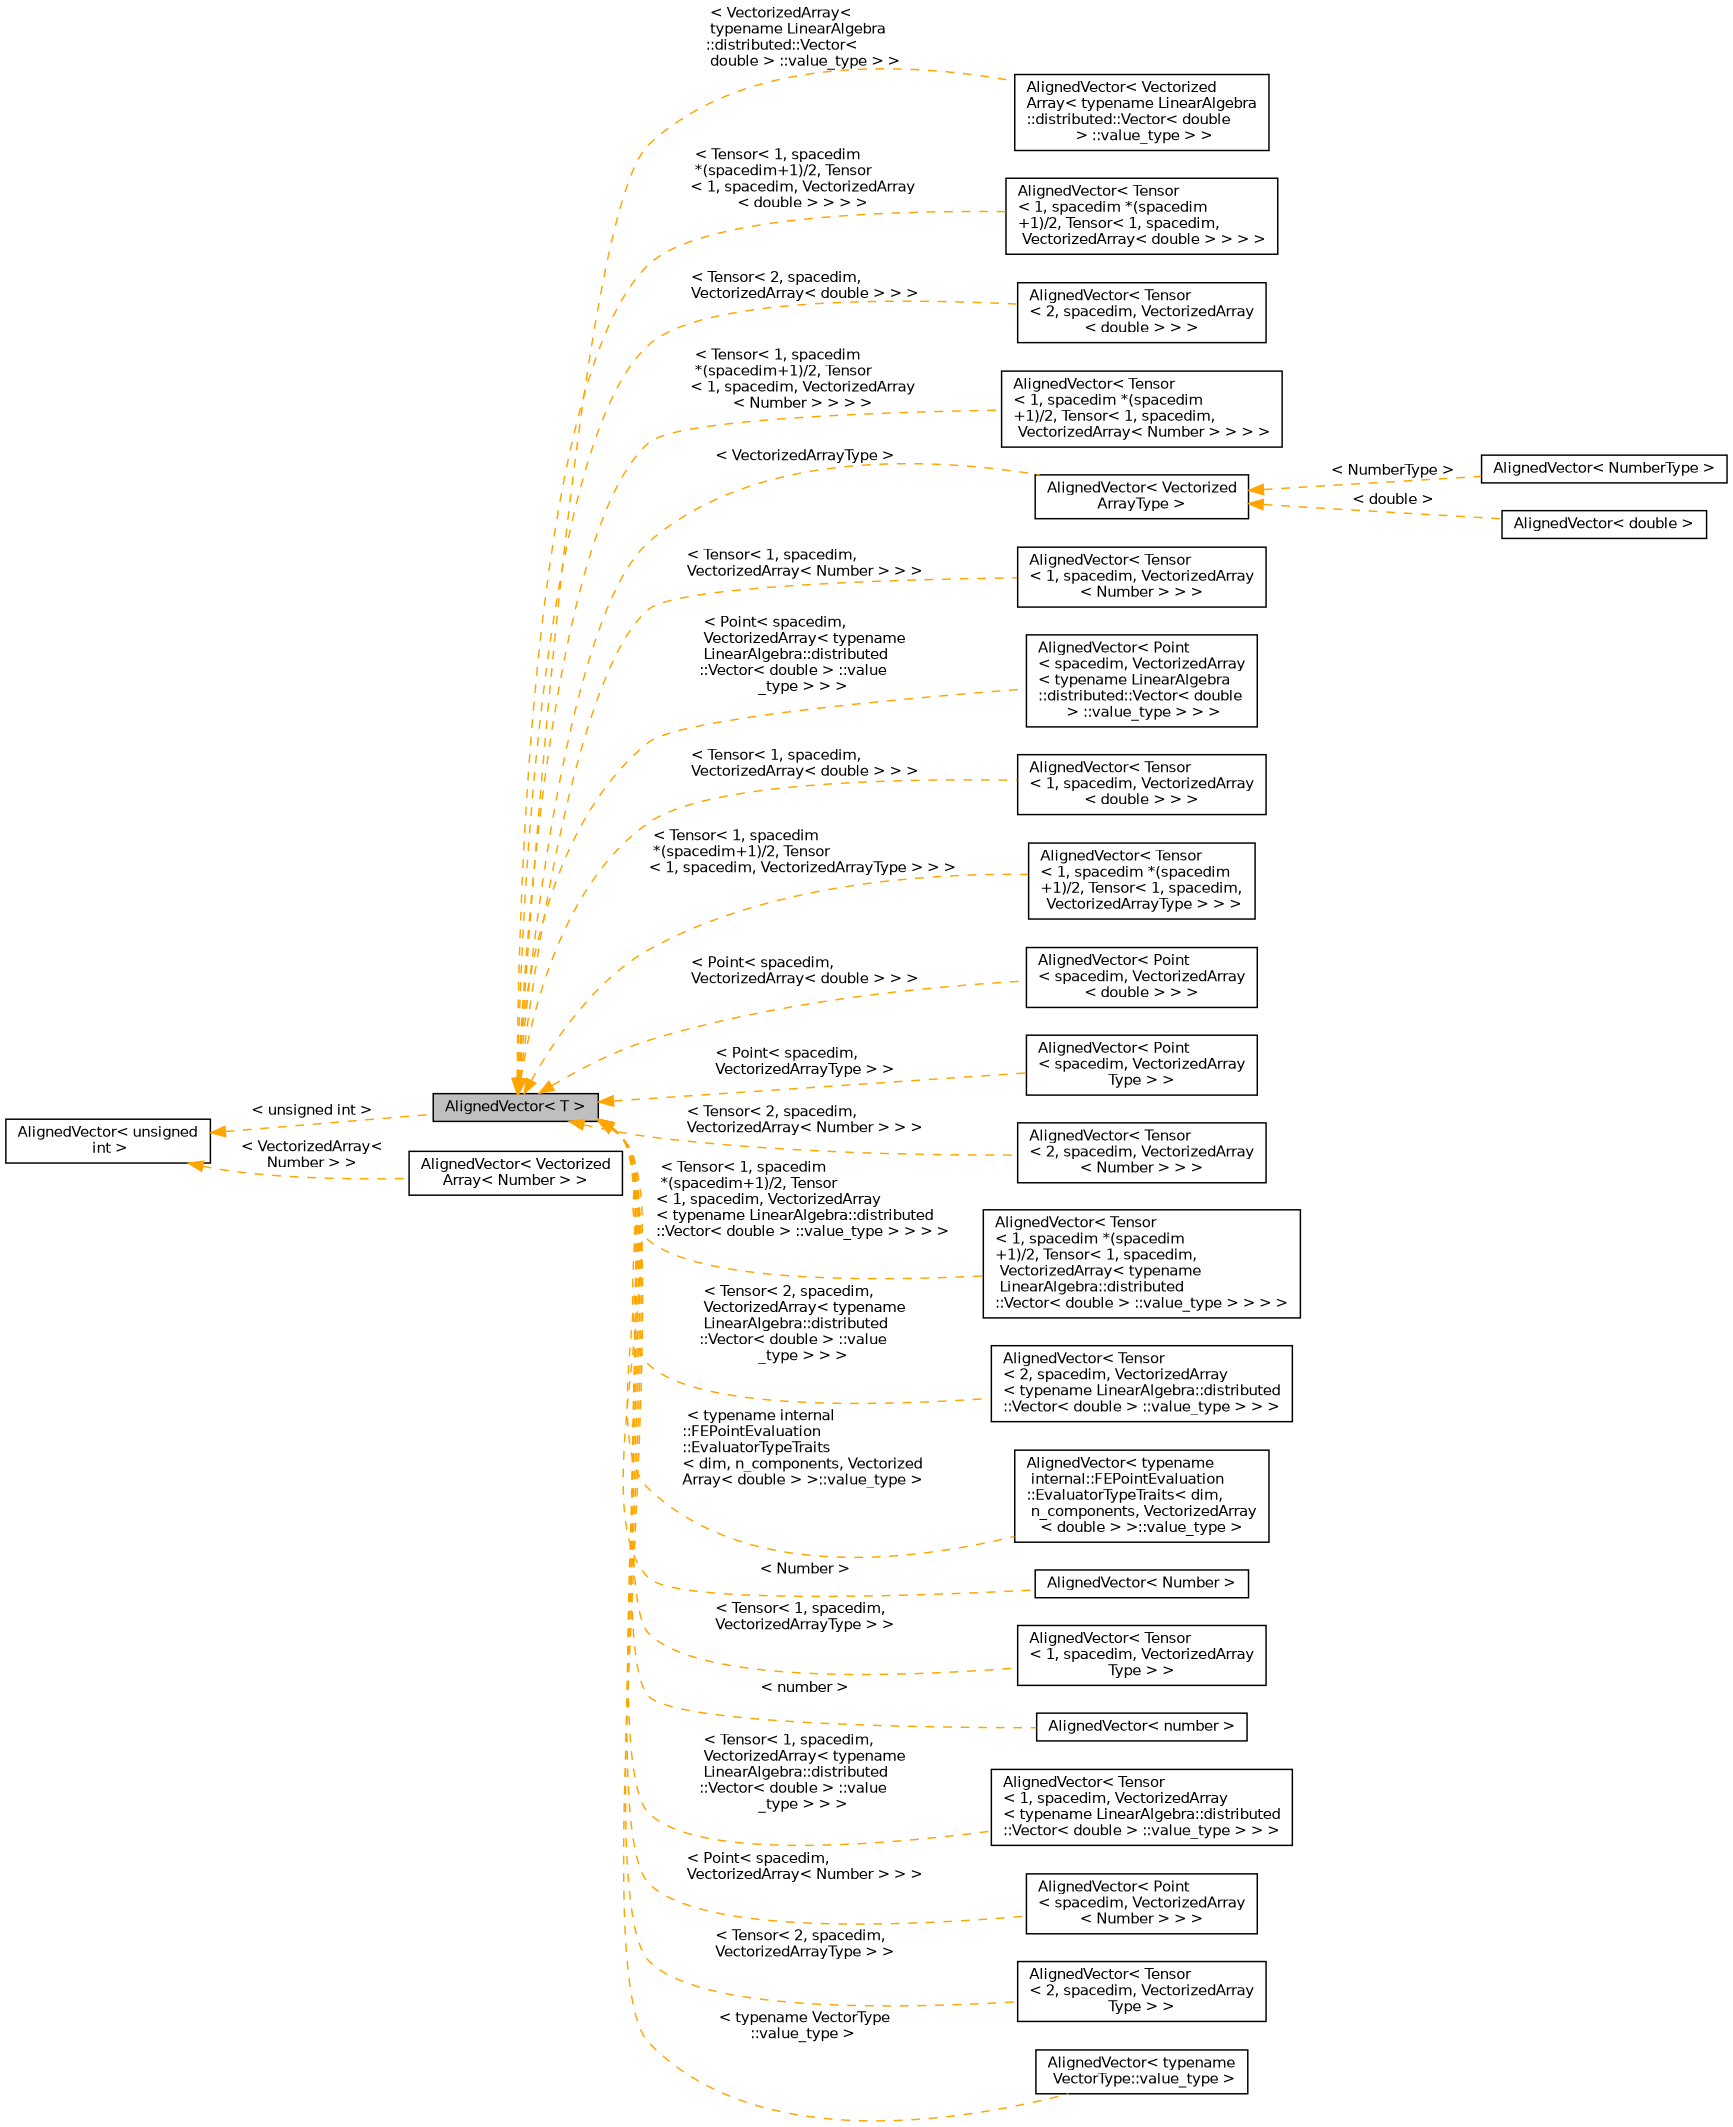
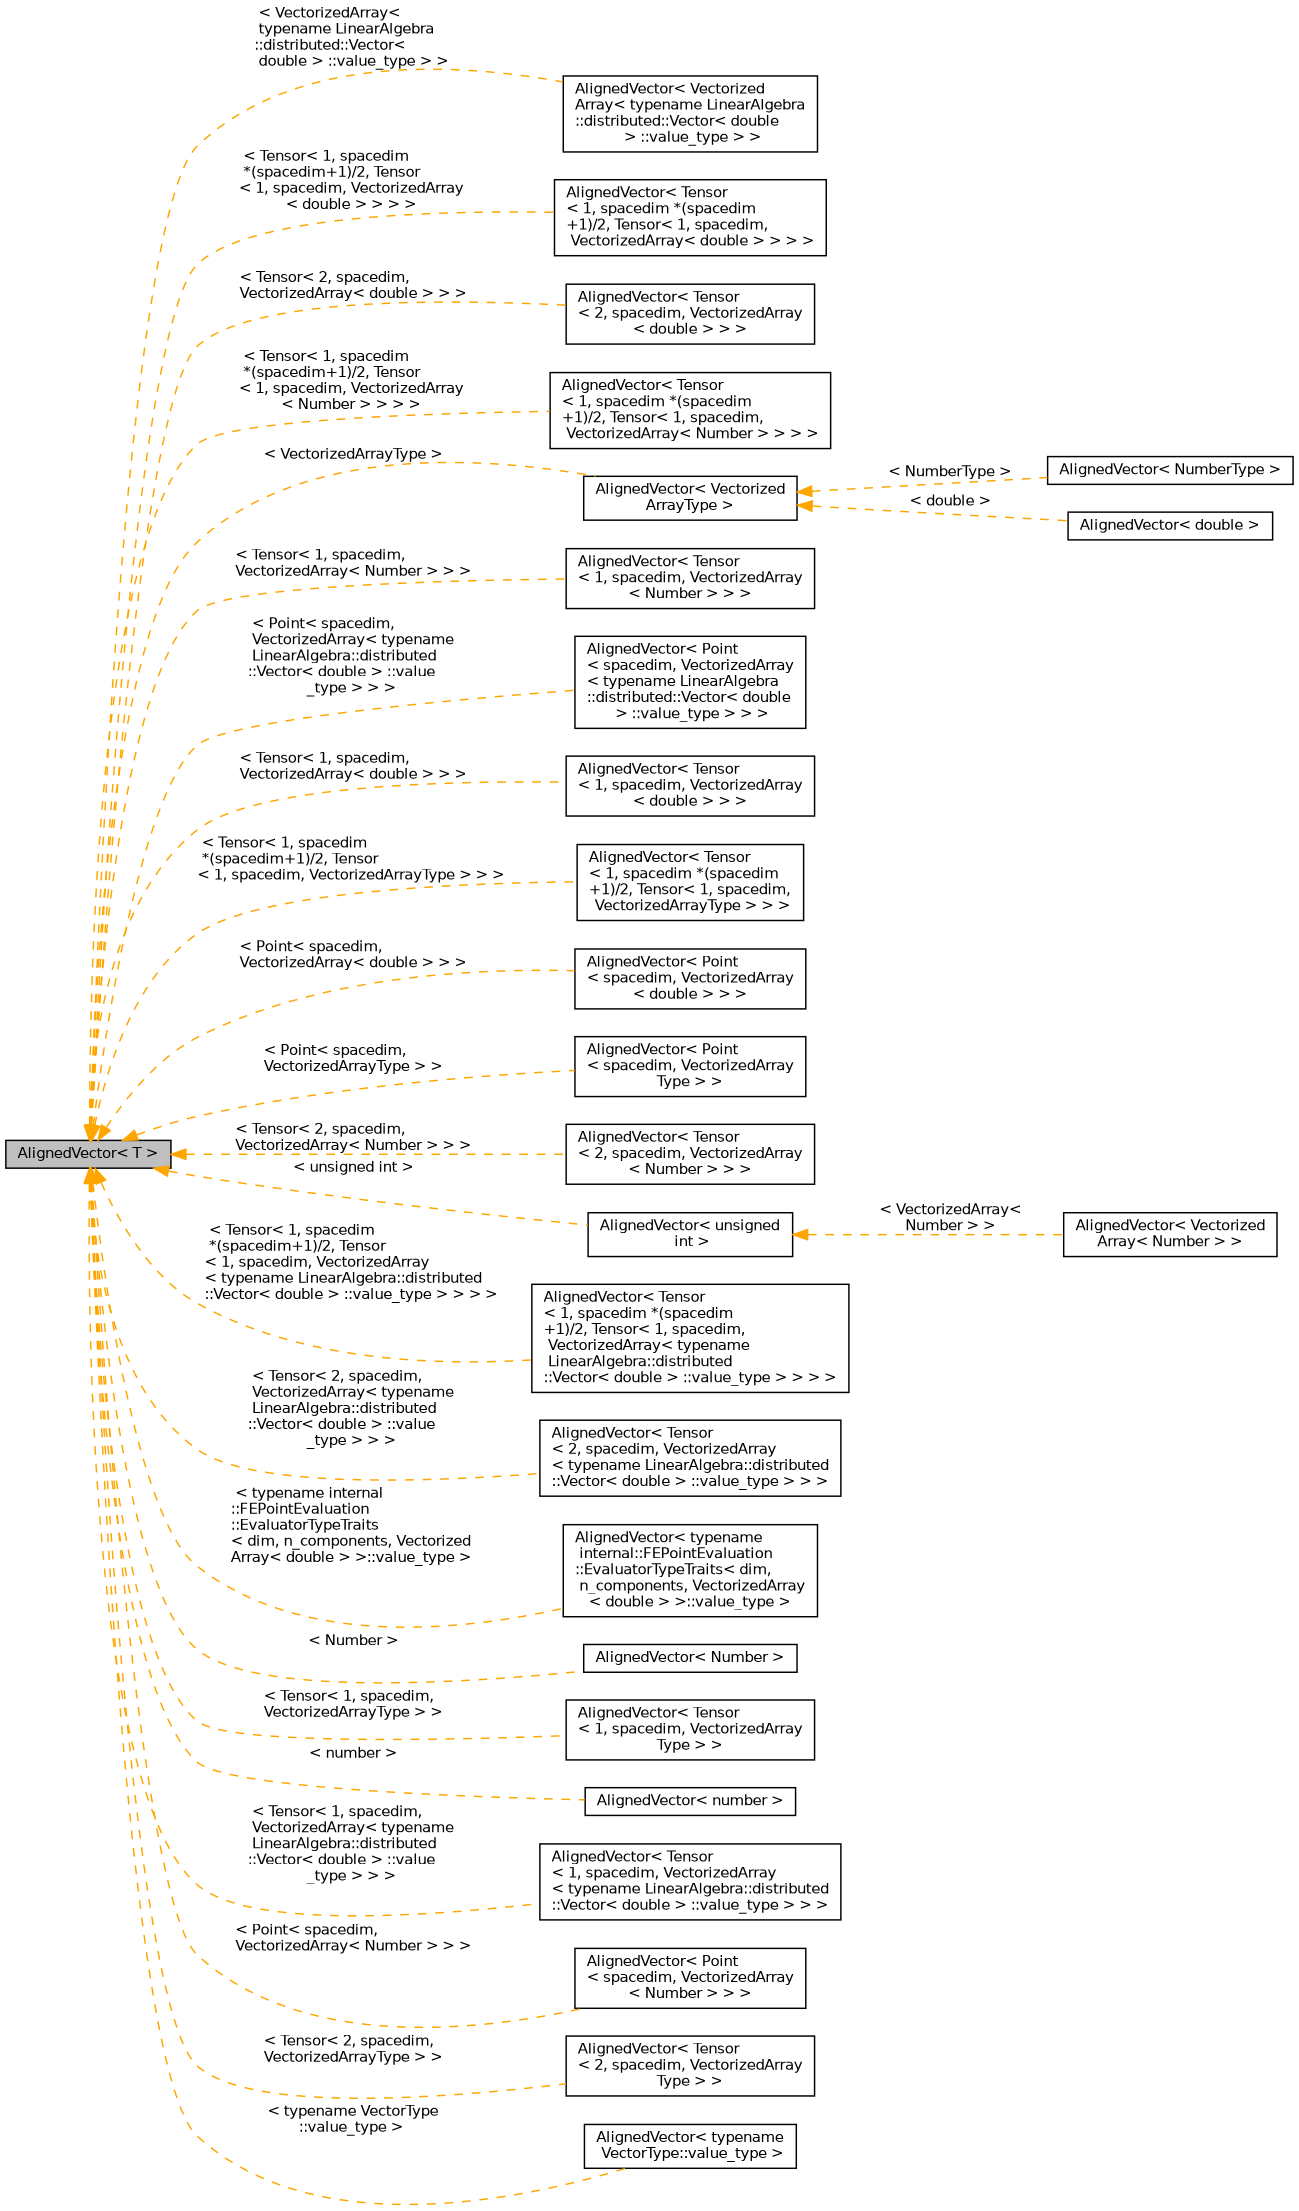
(329, 1123) -> (378, 1202)
